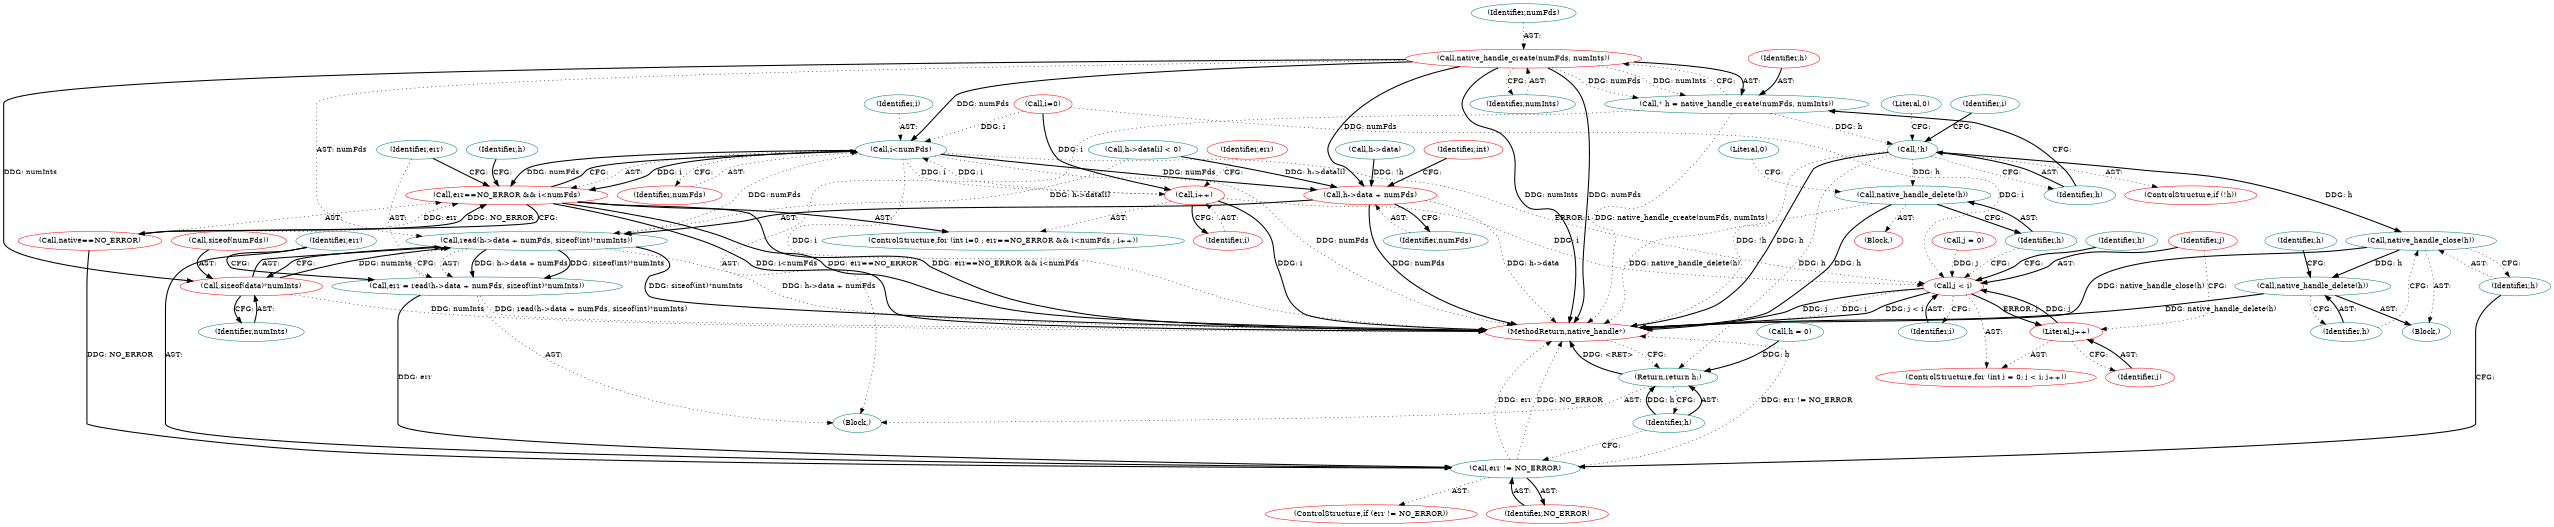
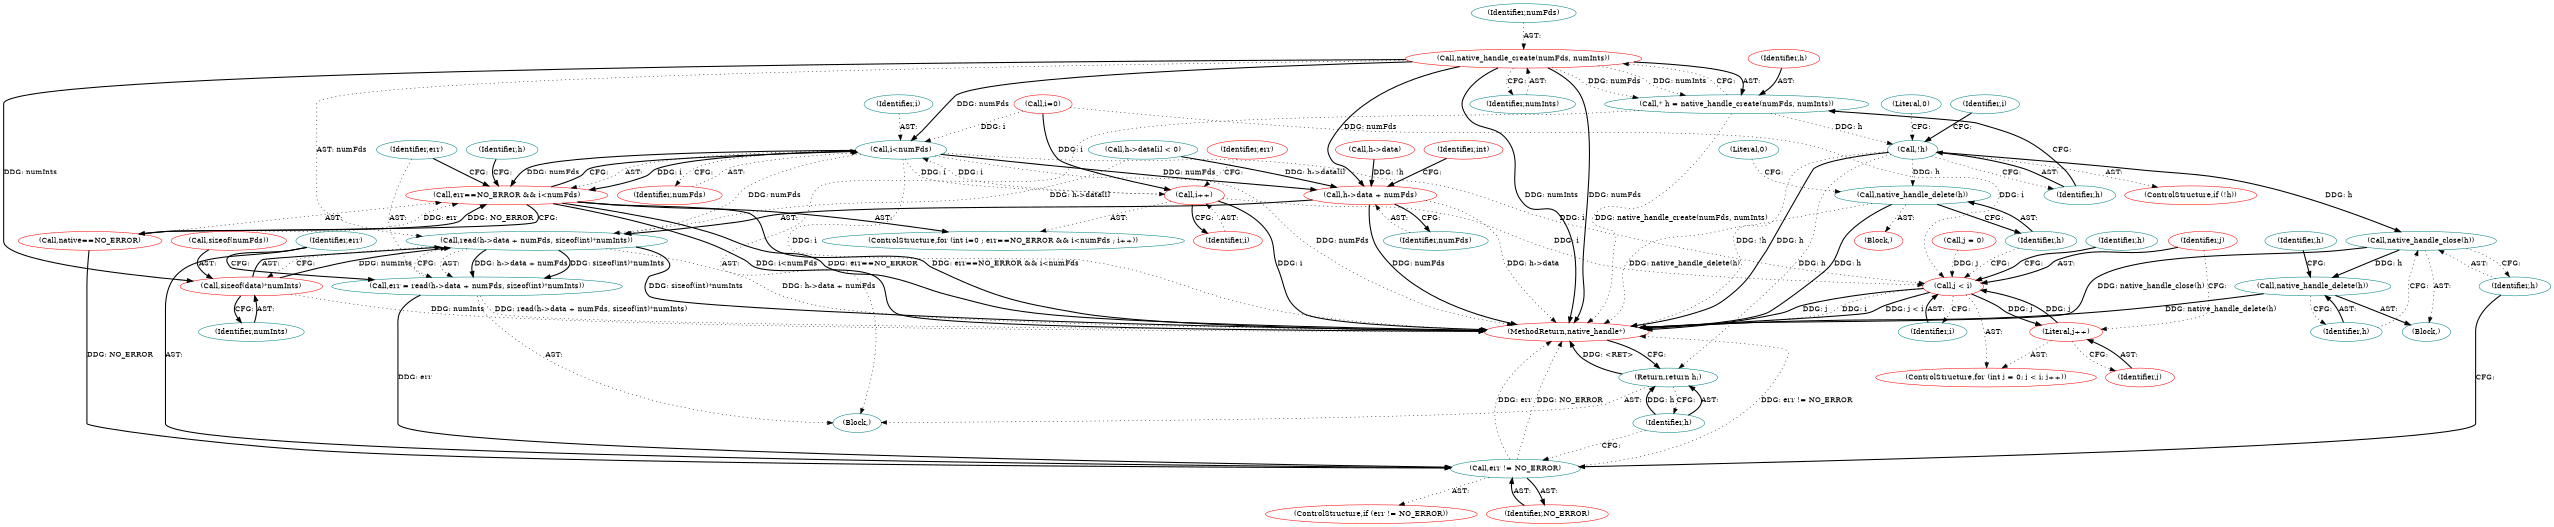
(1375, 150) -> (1375, 150)
(1572, 218) -> (1572, 218)
(351, 253) -> (351, 253)
(2021, 309) -> (2021, 309)
(1790, 332) -> none
(1633, 349) -> (1633, 349)
